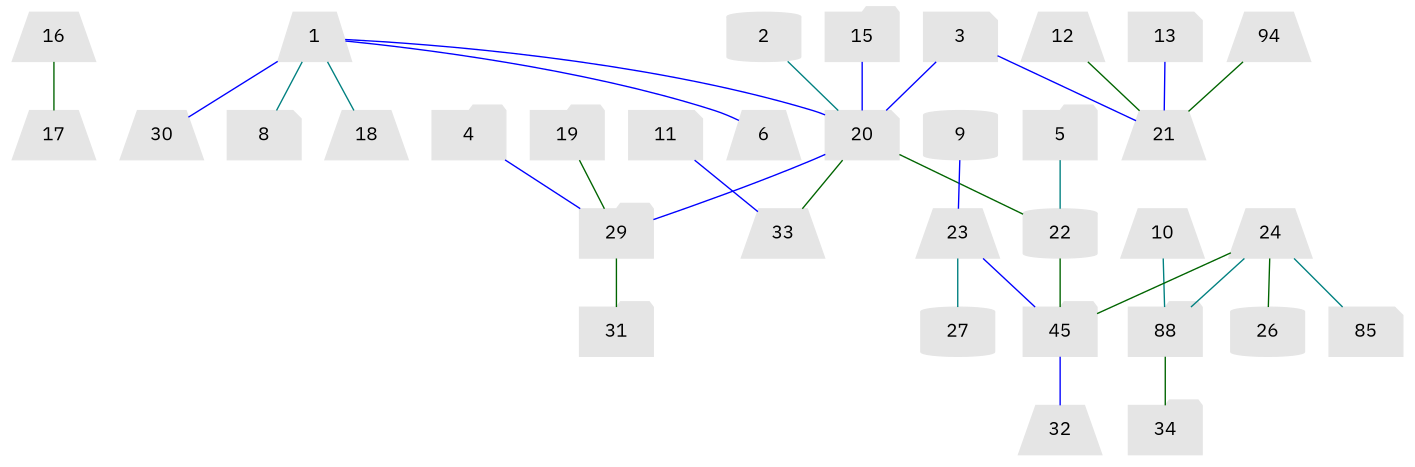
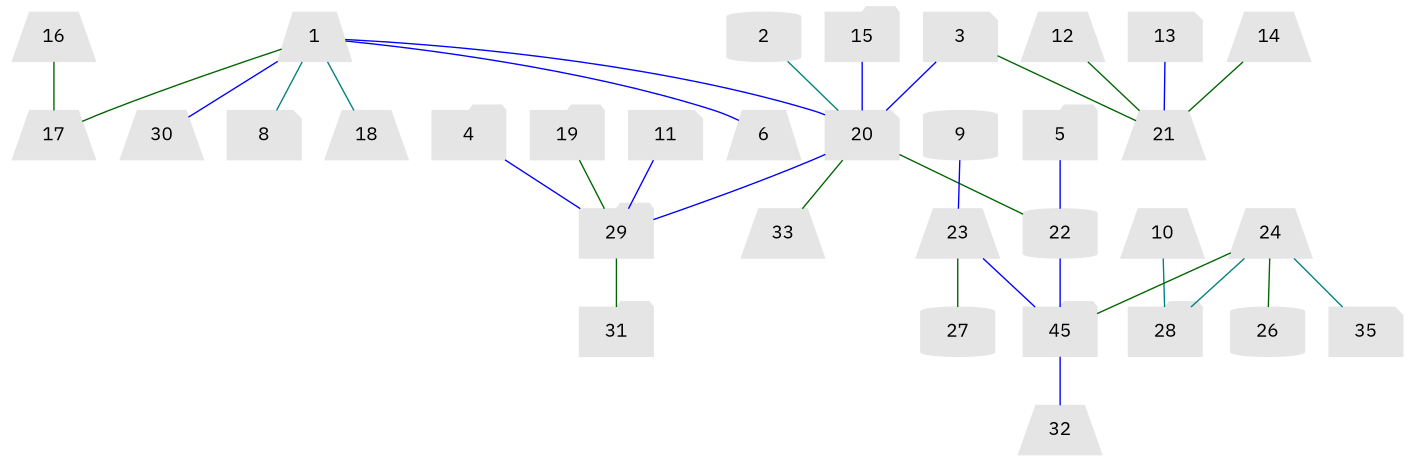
(1269, 37) -> (1269, 37)
none -> (181, 84)
(1067, 88) -> (1067, 88)
(1060, 184) -> (1060, 184)
(725, 185) -> (641, 184)
(958, 283) -> (958, 283)
(1060, 283) -> (1060, 283)
(1165, 332) -> (1165, 332)
(1366, 332) -> (1366, 332)
(1165, 430) -> none
